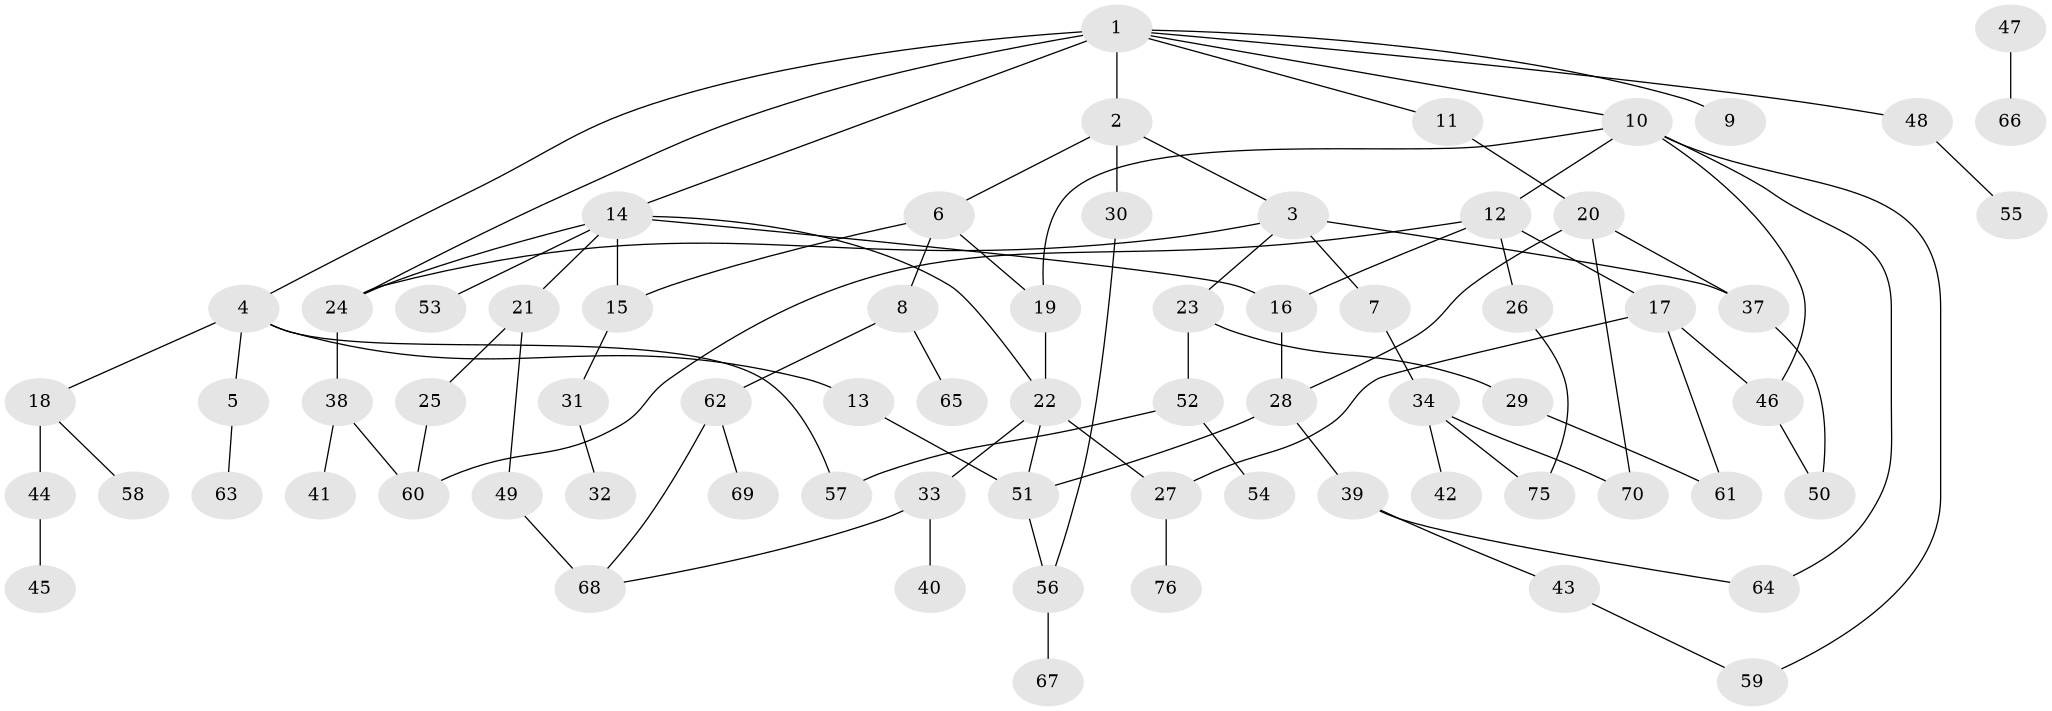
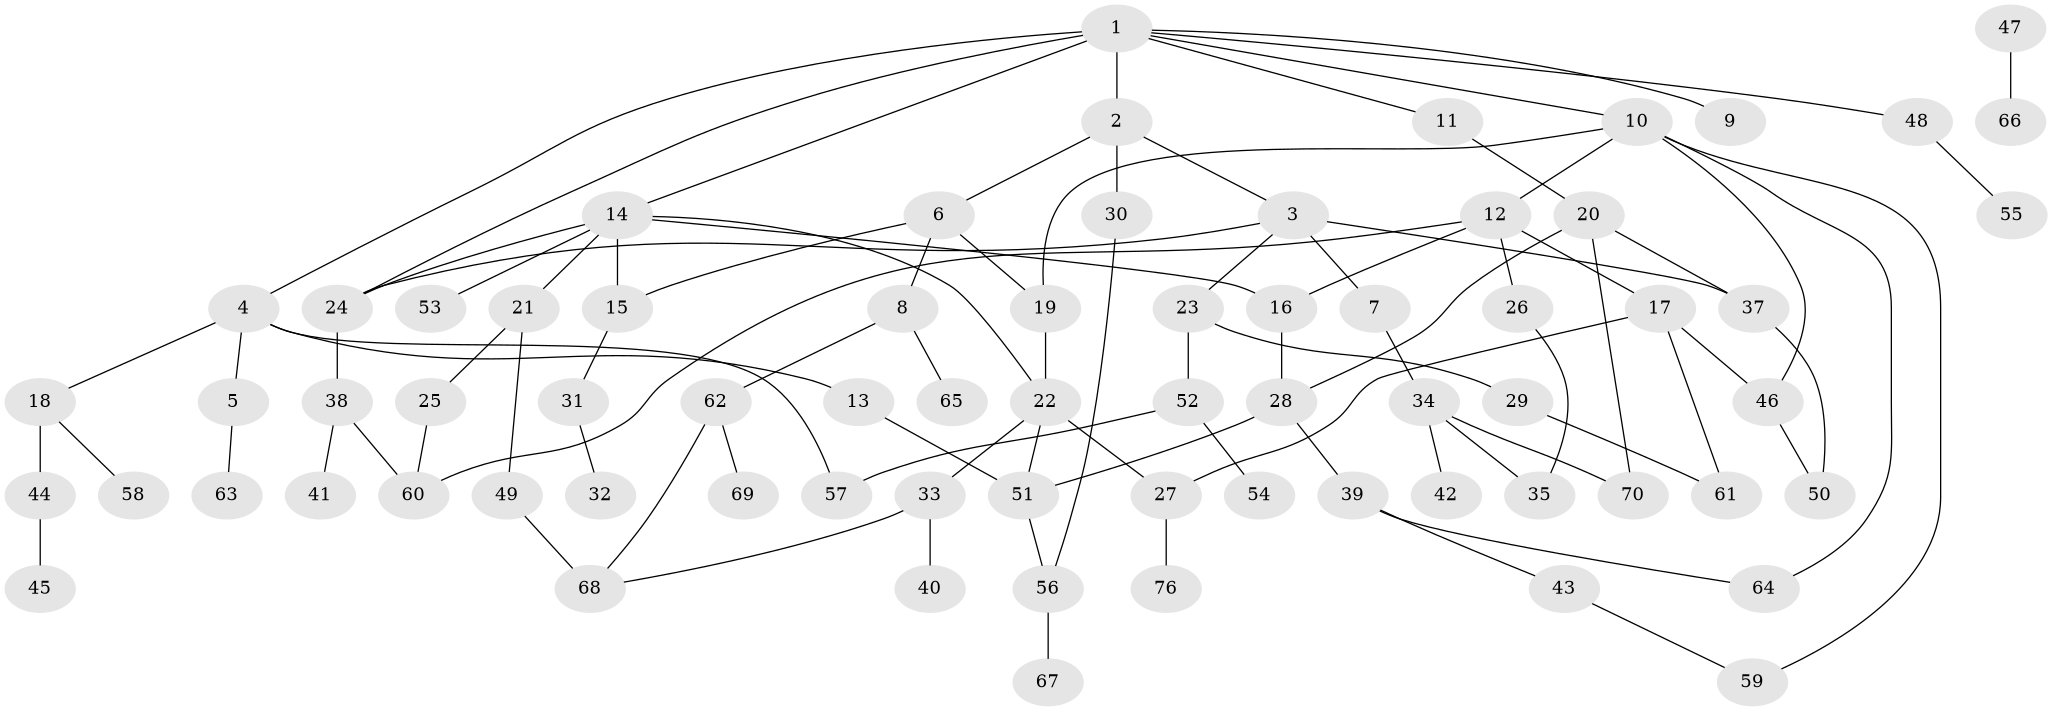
(1540, 496) -> (1540, 496)
